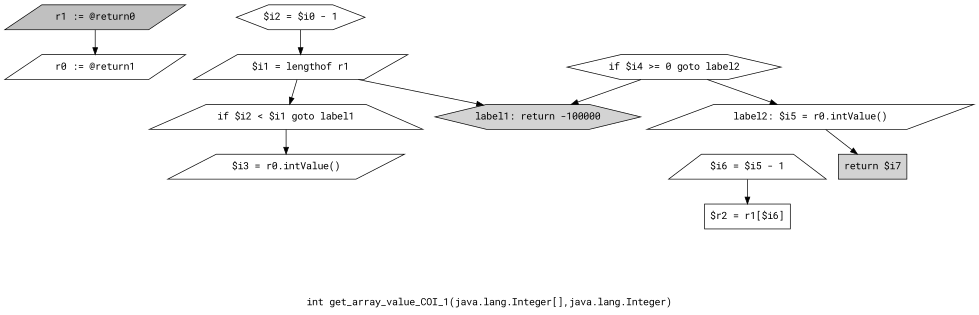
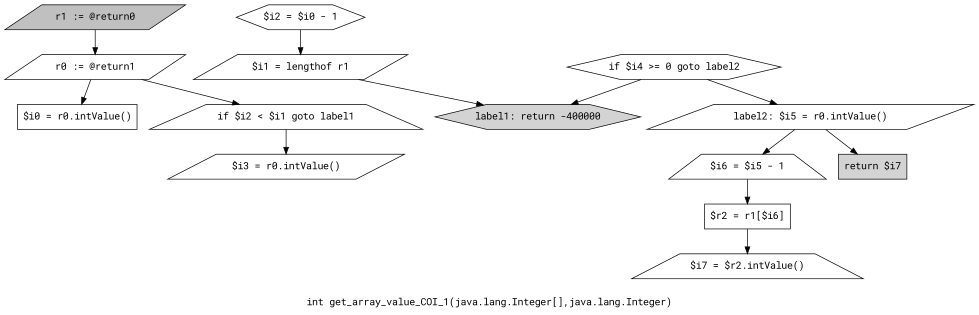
(294, 89) -> (187, 91)
none -> (77, 117)
(538, 117) -> (538, 117)
none -> (782, 140)
none -> (747, 266)
